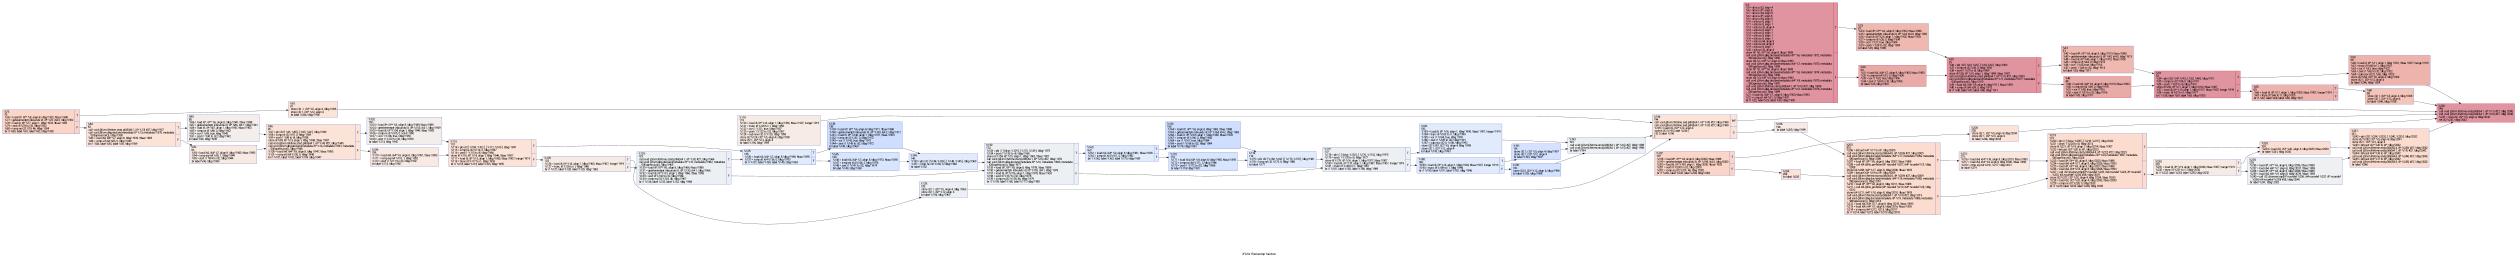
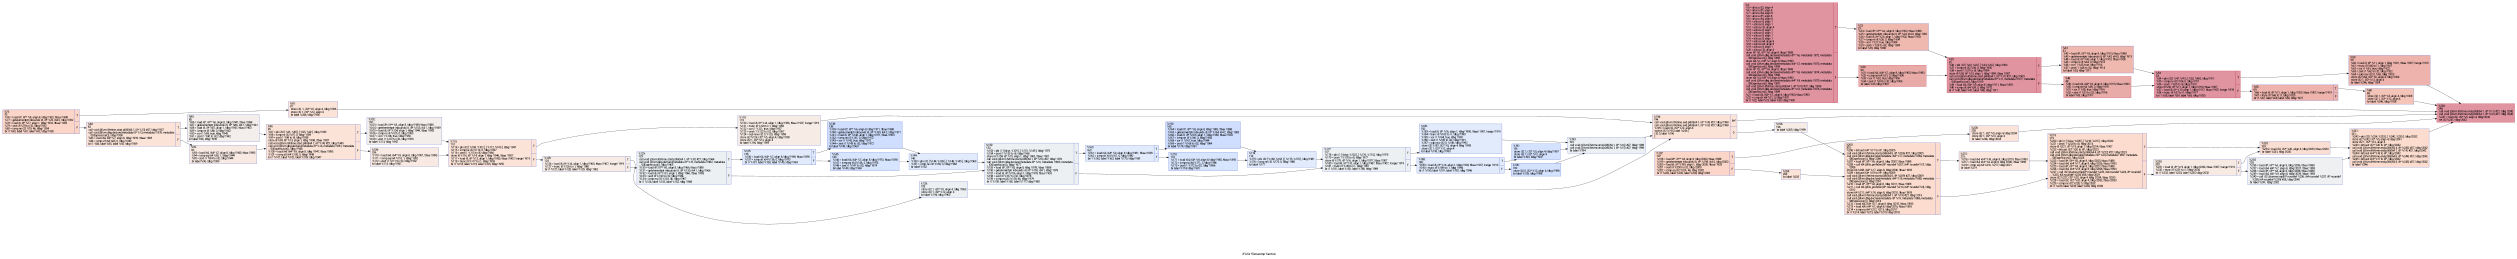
(391, 134) -> (391, 134)
(638, 145) -> (635, 129)
